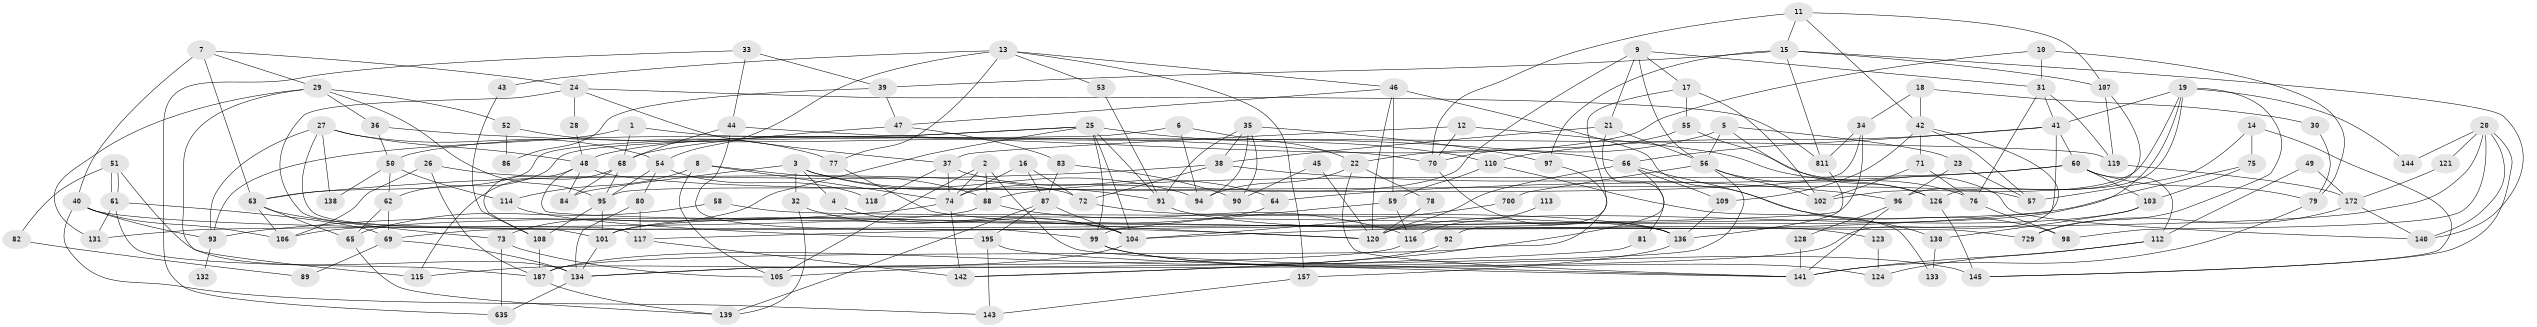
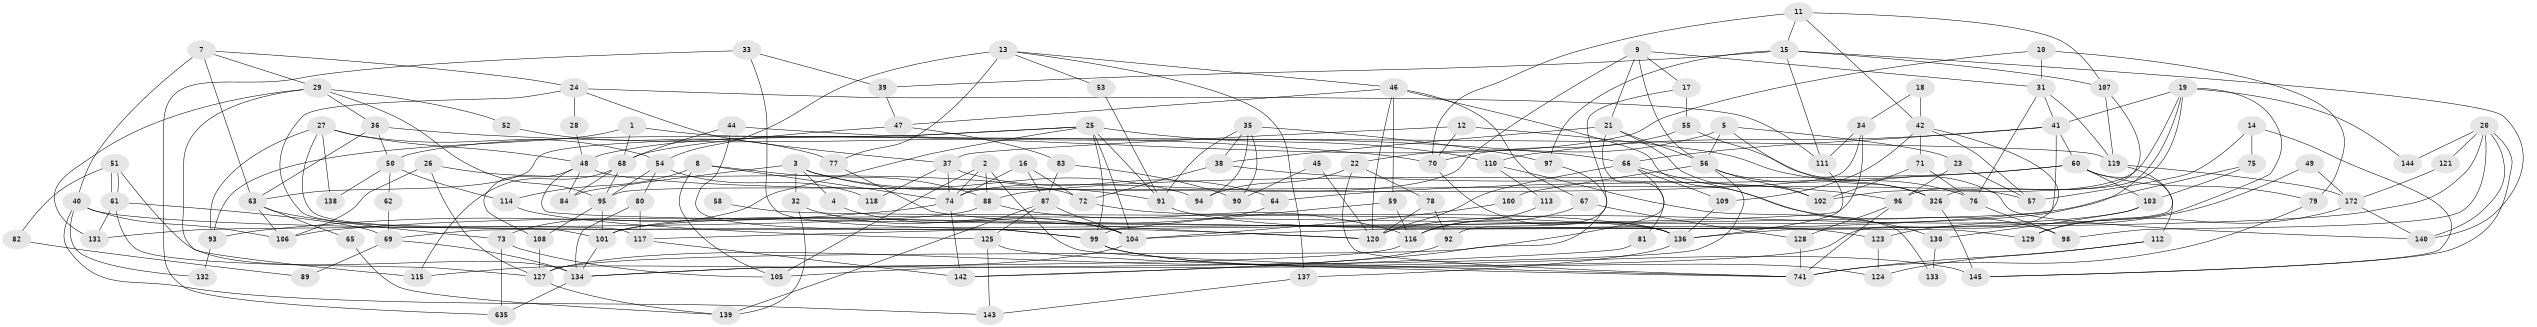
(502, 88) -> none
(739, 88) -> (861, 224)
(1179, 126) -> none
(2315, 126) -> none
(1764, 134) -> (1684, 173)
(506, 164) -> none
(1822, 164) -> (1822, 164)
(735, 178) -> (311, 165)
(1436, 184) -> (1519, 183)
(1509, 202) -> (1509, 202)
none -> (1584, 202)
(1936, 202) -> (1936, 202)
(2234, 202) -> (2191, 210)
(523, 214) -> none
(372, 218) -> none
none -> (1440, 220)
(143, 225) -> (111, 265)
none -> (1967, 226)
(988, 240) -> (988, 240)
(2028, 240) -> (2028, 240)
(540, 277) -> (540, 277)
(1304, 277) -> (1304, 277)
(1800, 277) -> (1800, 277)
